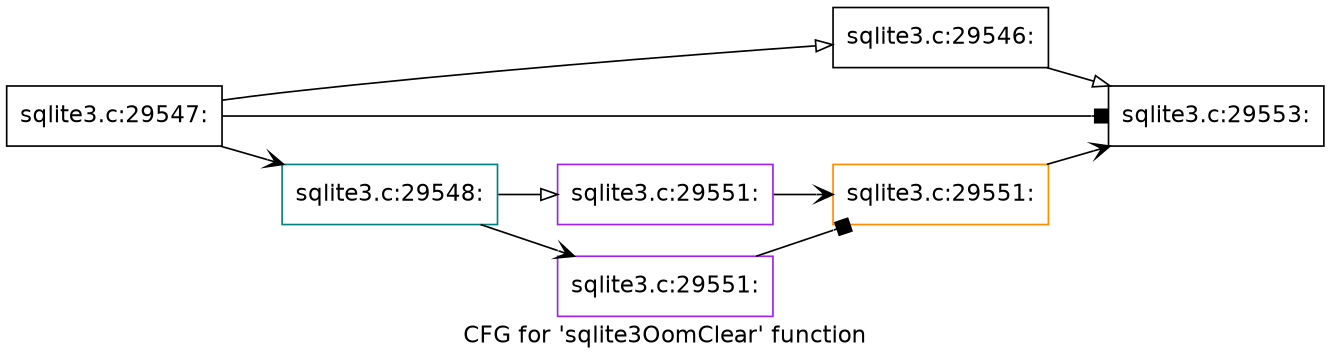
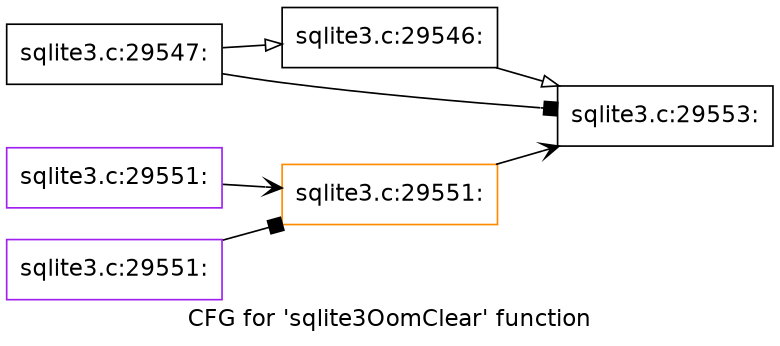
(390, 194) -> none
